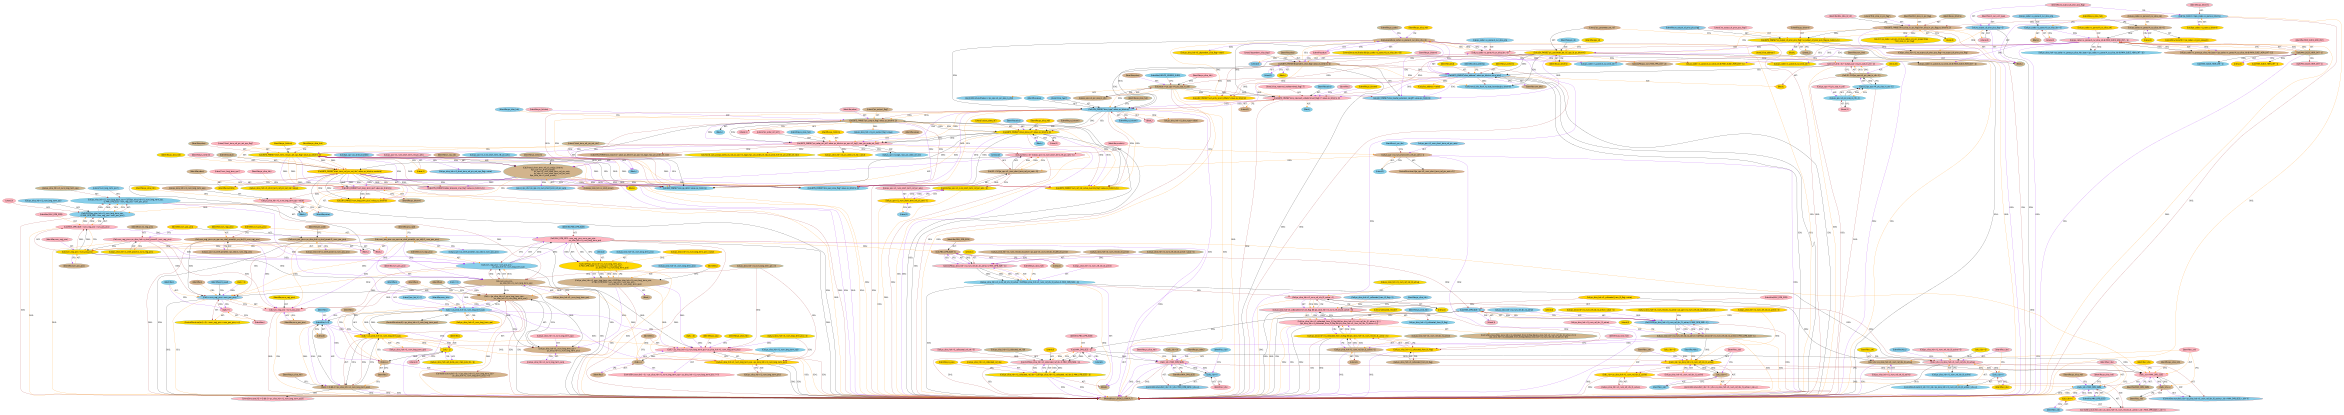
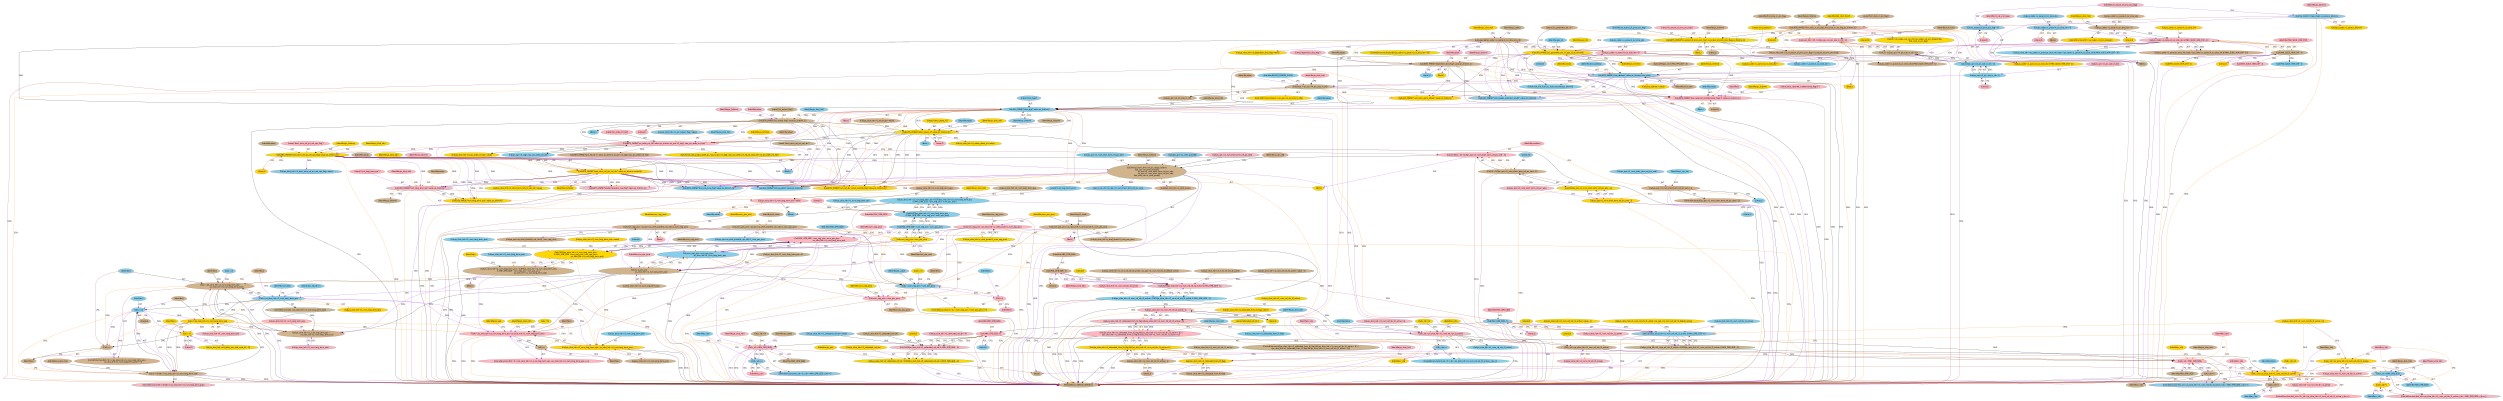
(1840, 16) -> (1839, 16)
none -> (1650, 79)
(989, 98) -> (1279, 98)
none -> (975, 144)
(1210, 163) -> (1640, 195)
(87, 227) -> (920, 227)
(385, 294) -> none
(1372, 297) -> none
(1764, 305) -> (1513, 341)
(323, 322) -> (138, 310)
none -> (827, 334)
(787, 336) -> none
(1659, 368) -> (2330, 337)
(560, 395) -> (398, 380)
(1261, 397) -> none
